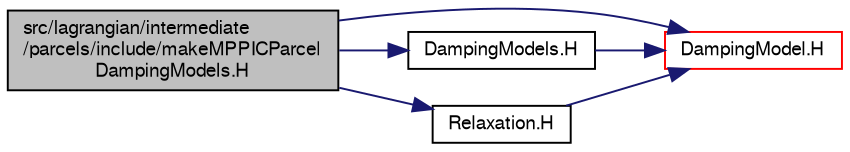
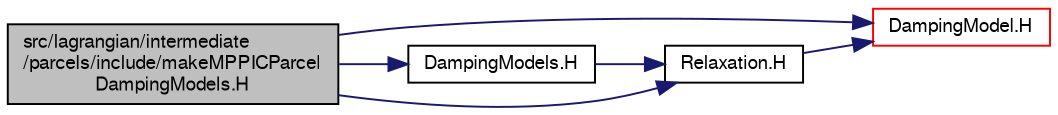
(620, 50) -> (620, 64)
